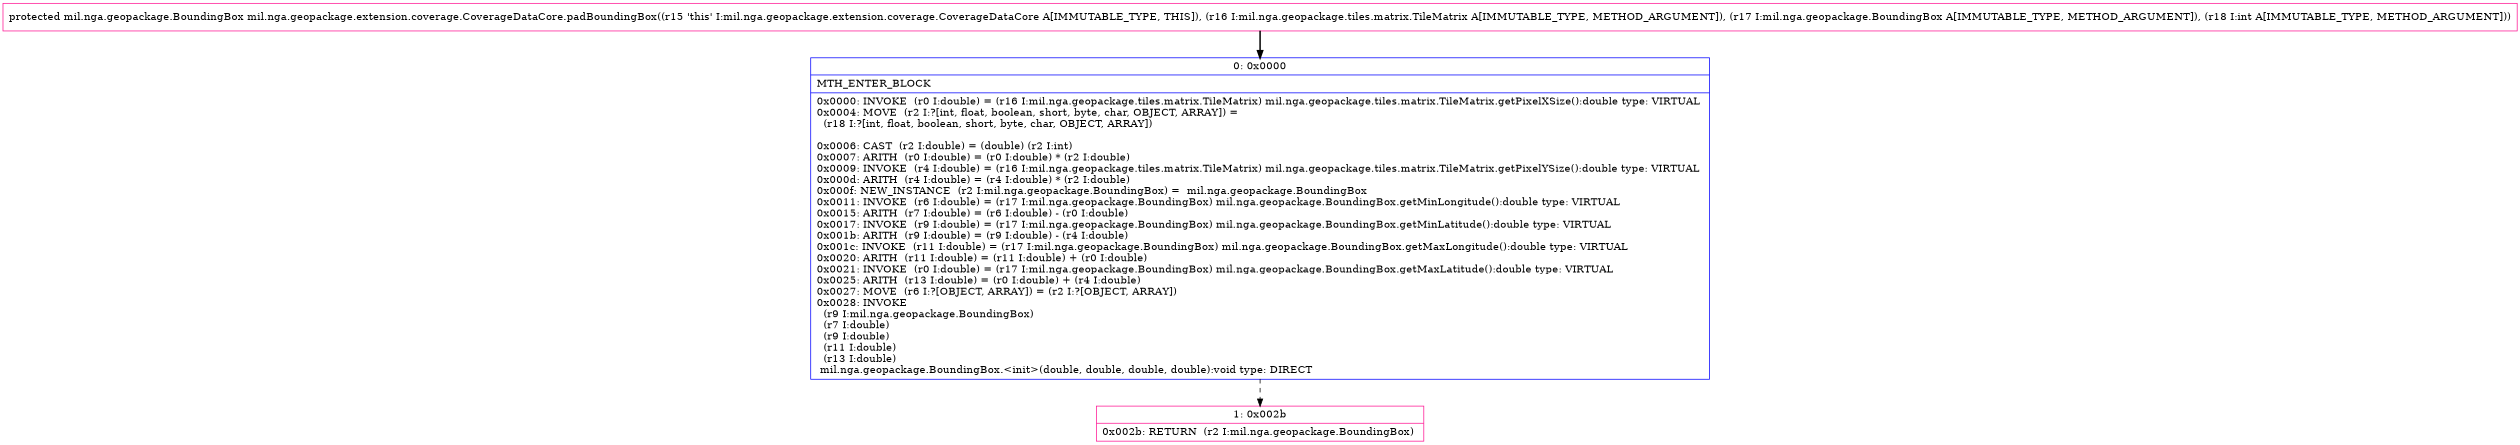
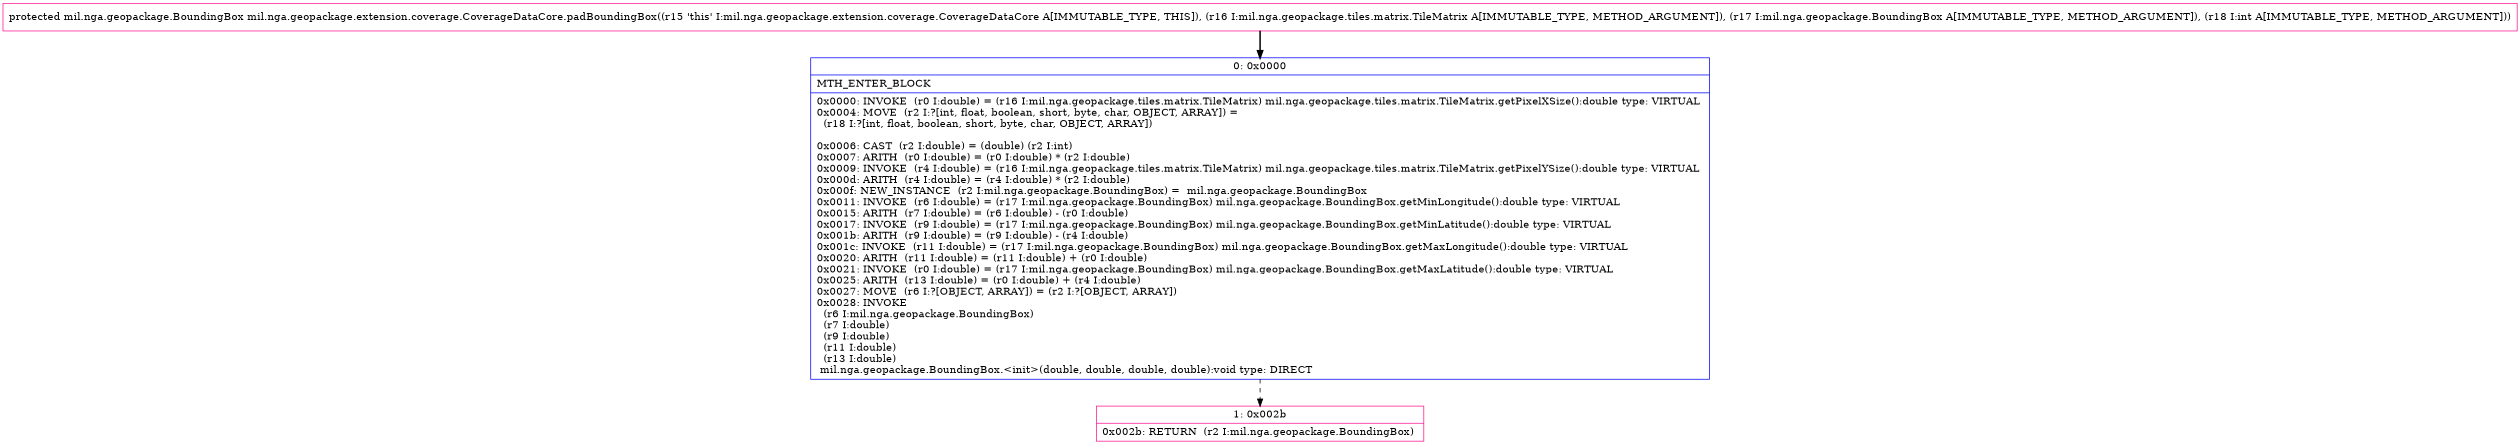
(926, 314) -> (926, 314)
